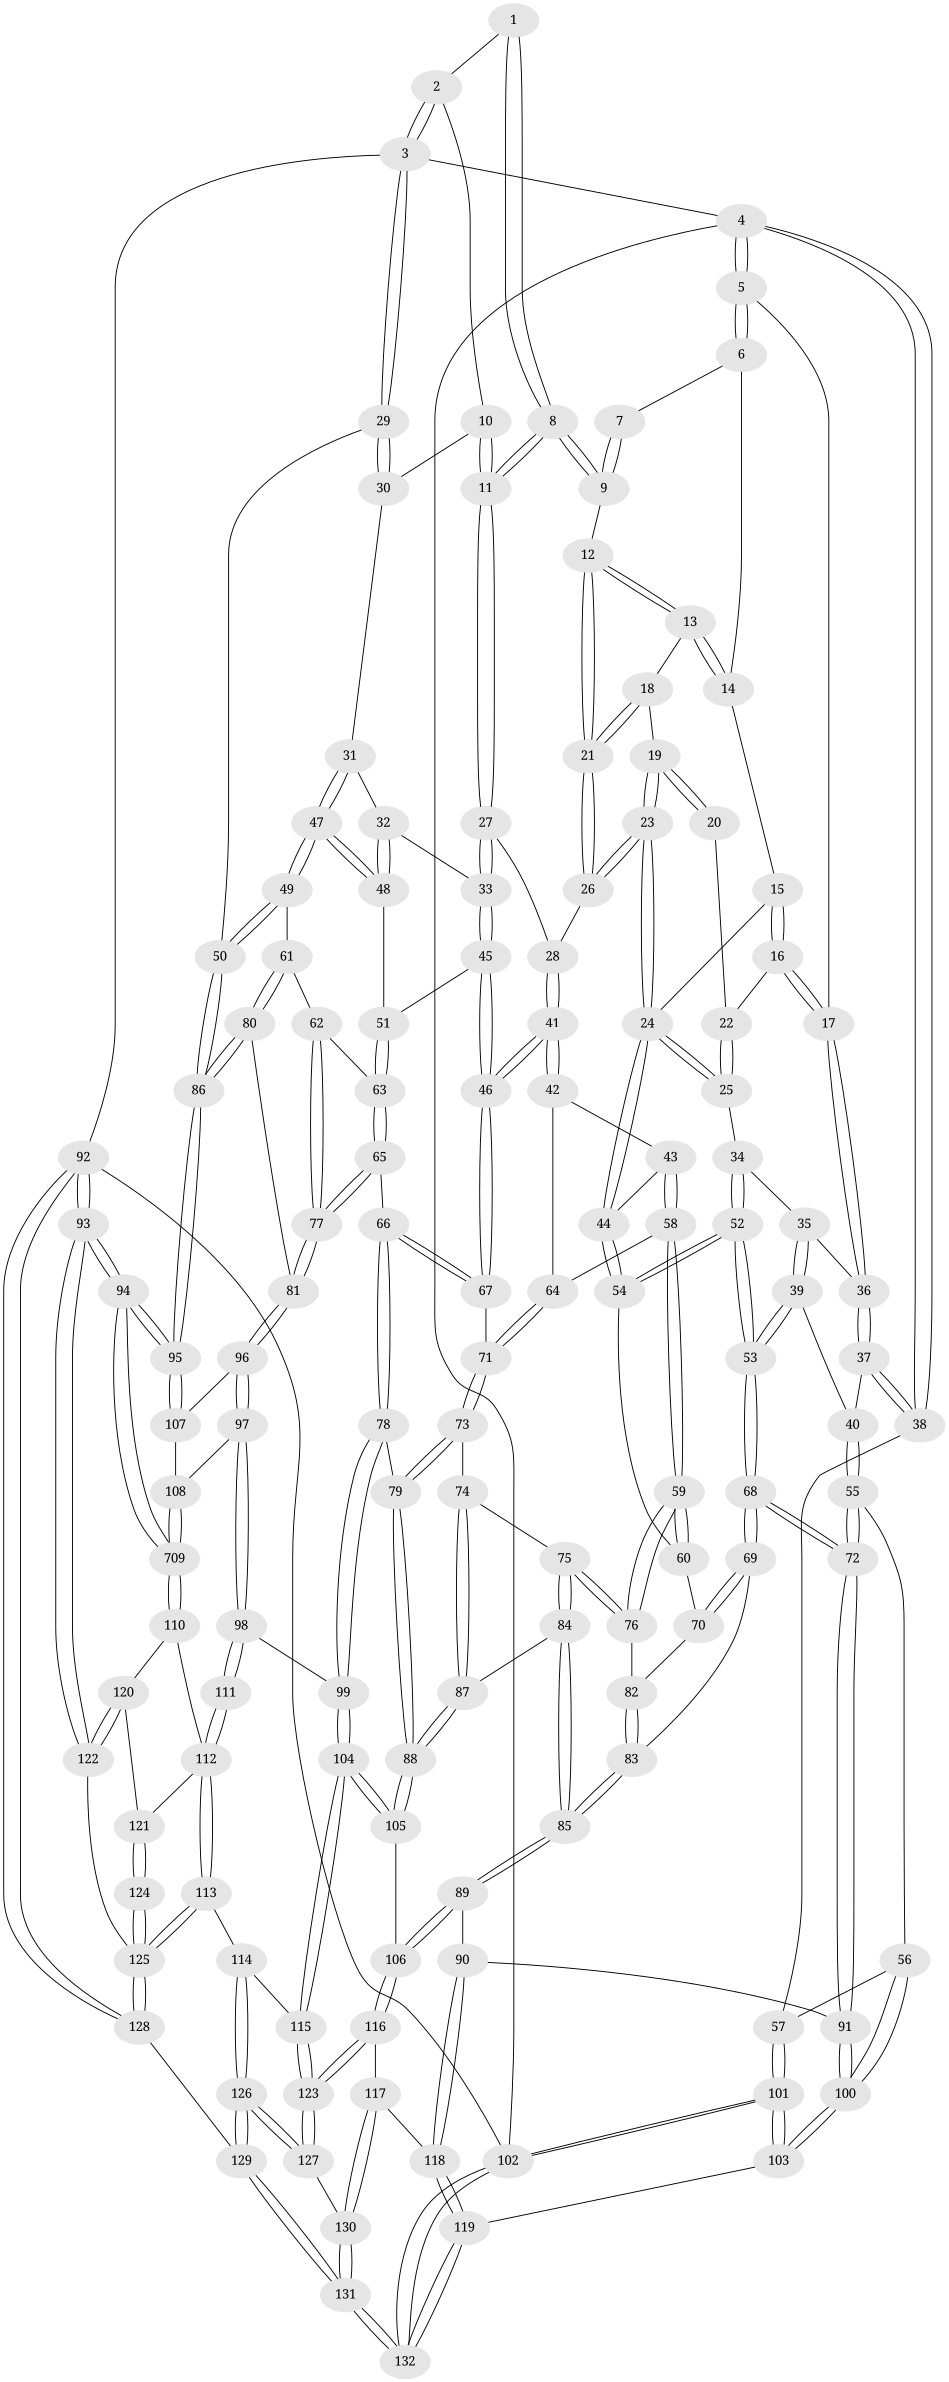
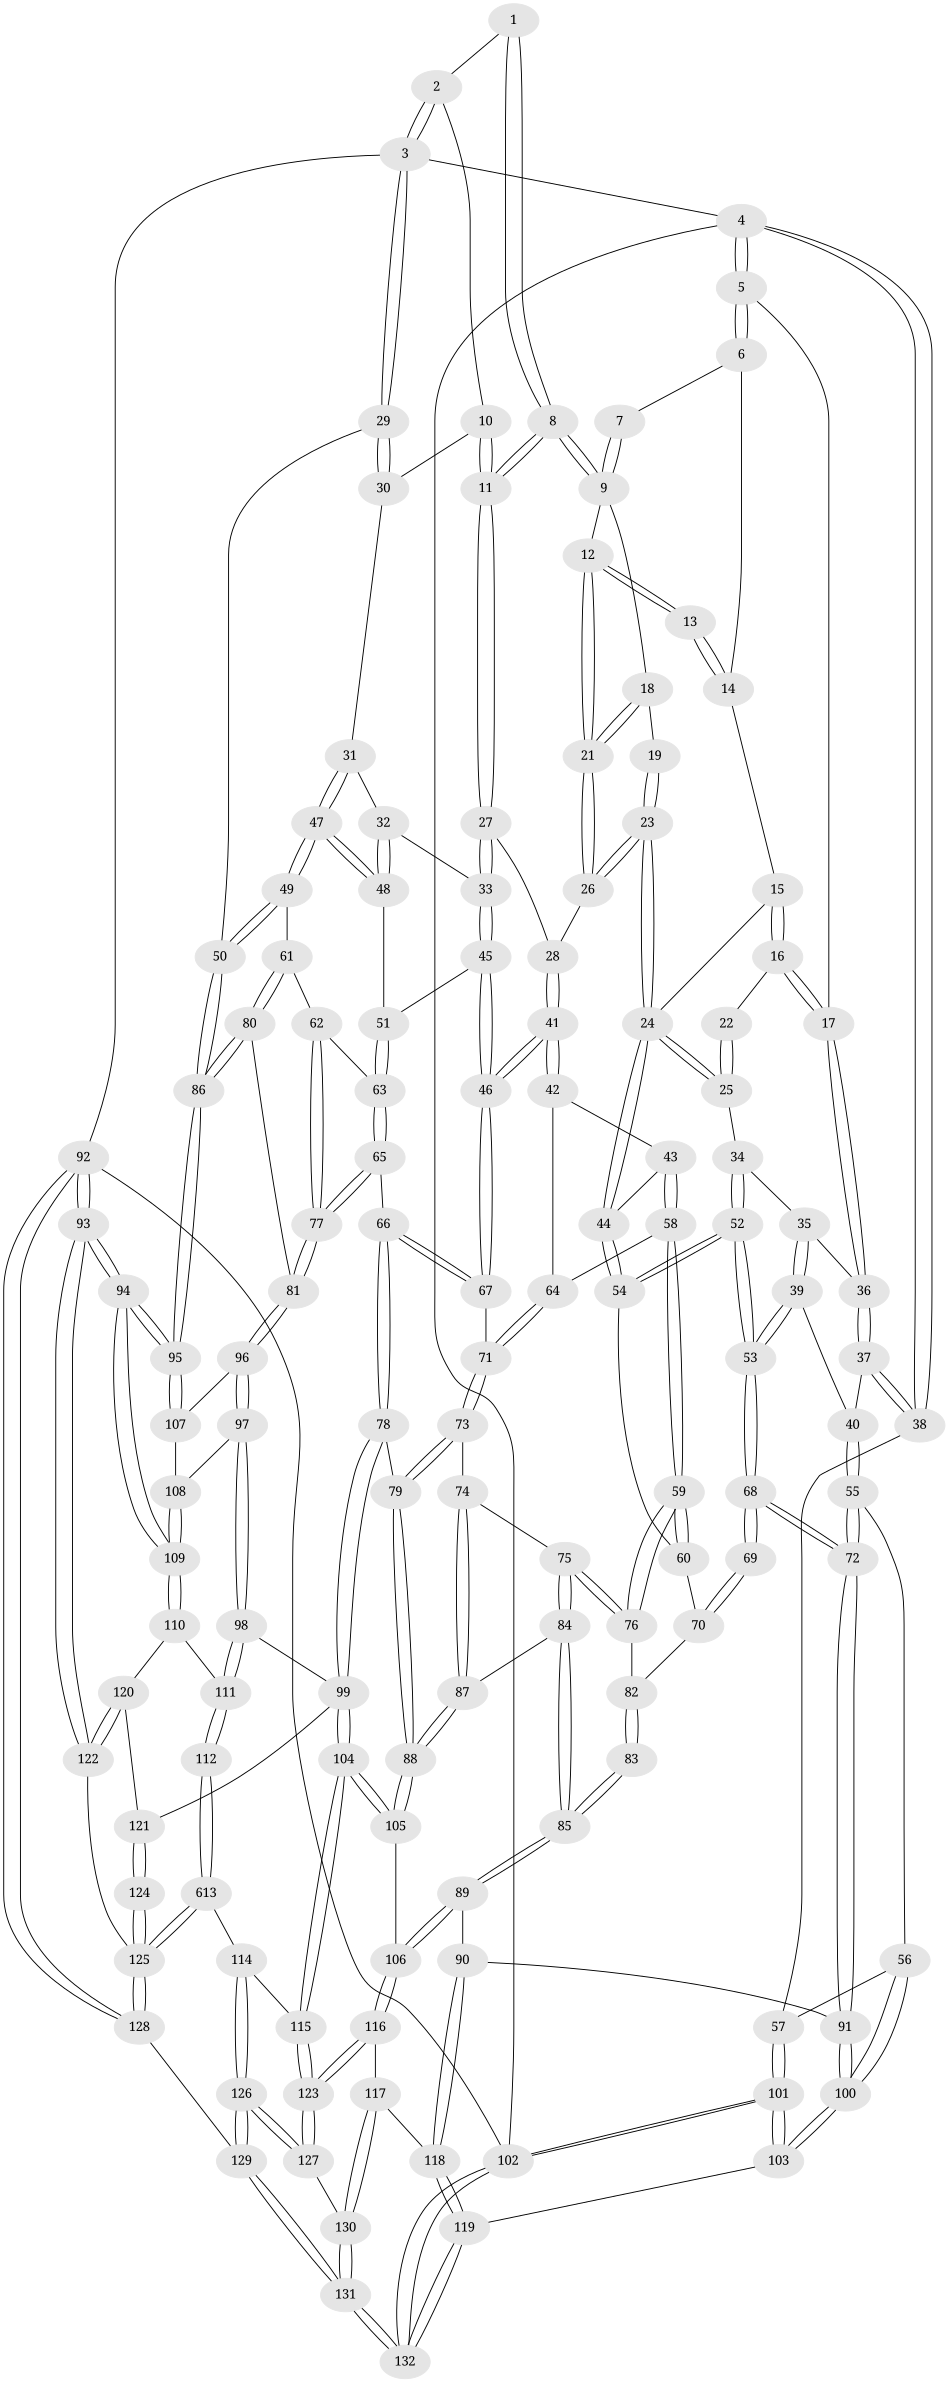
(669, 656) -> (635, 600)
(715, 823) -> none
(175, 1559) -> (175, 1559)
(715, 1671) -> none
(188, 1693) -> (200, 1660)
(173, 1793) -> (250, 1770)
(206, 1894) -> (206, 1894)
